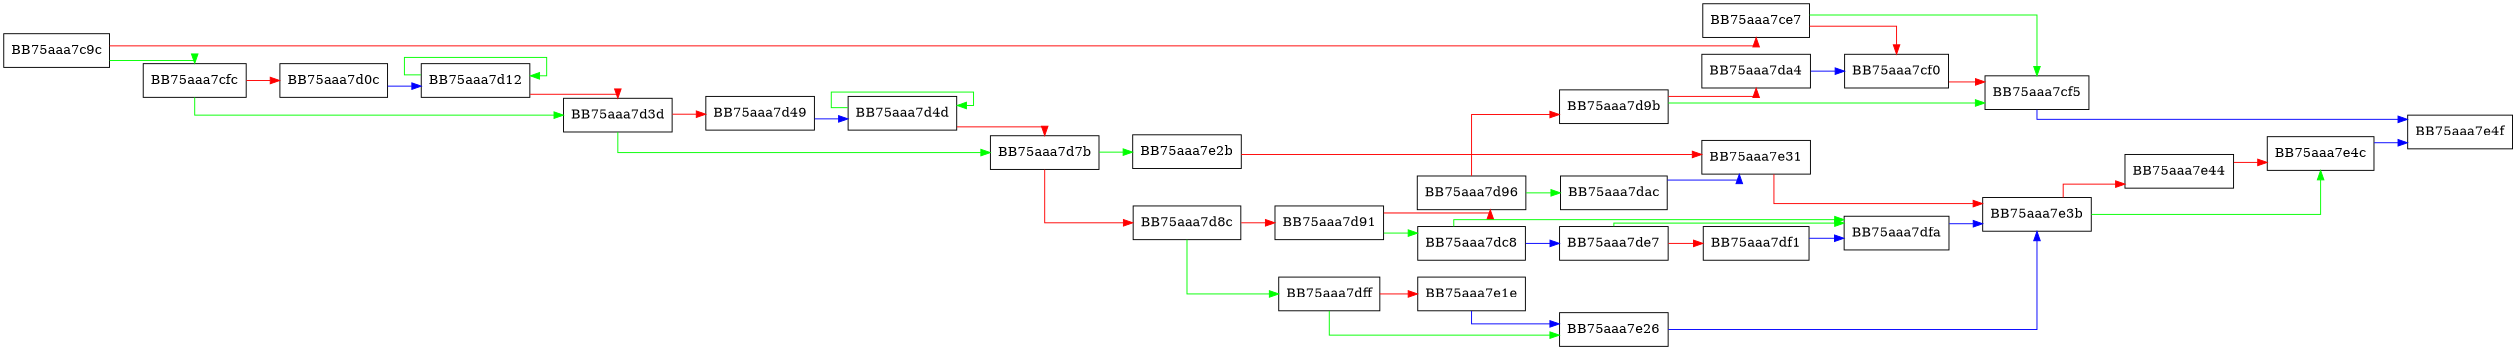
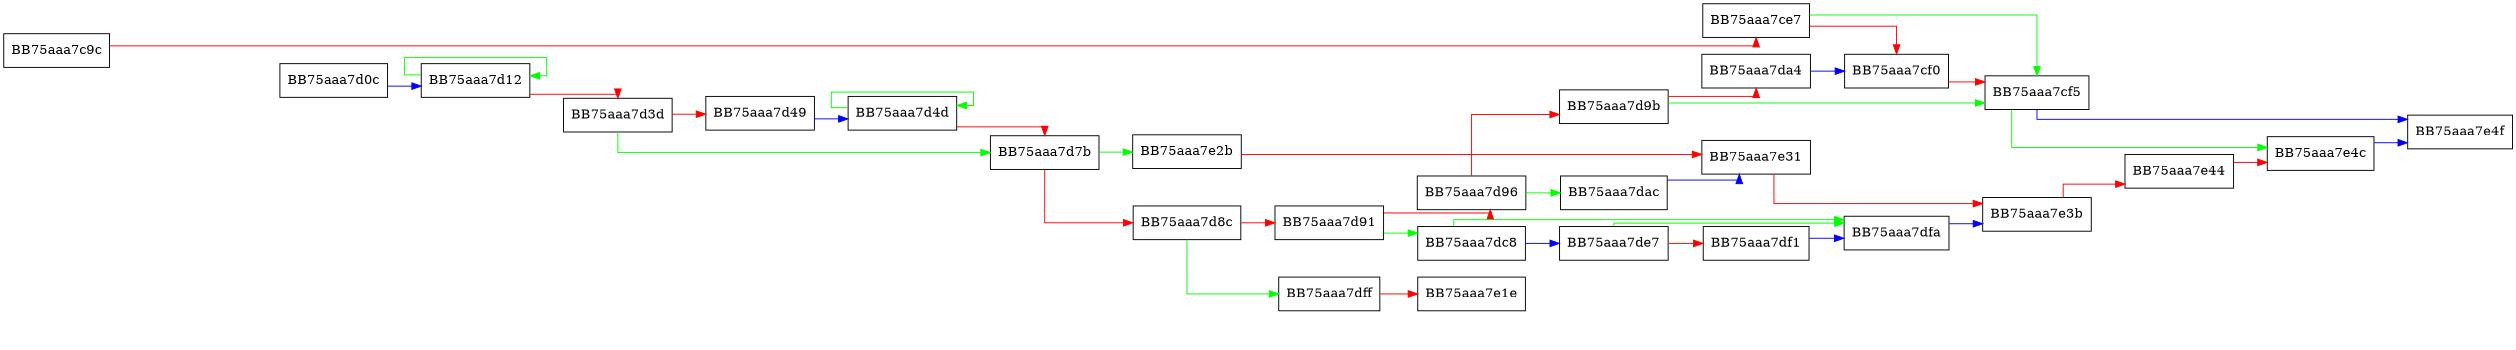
(195, 81) -> none
(2223, 214) -> (2116, 147)
(1614, 330) -> none
